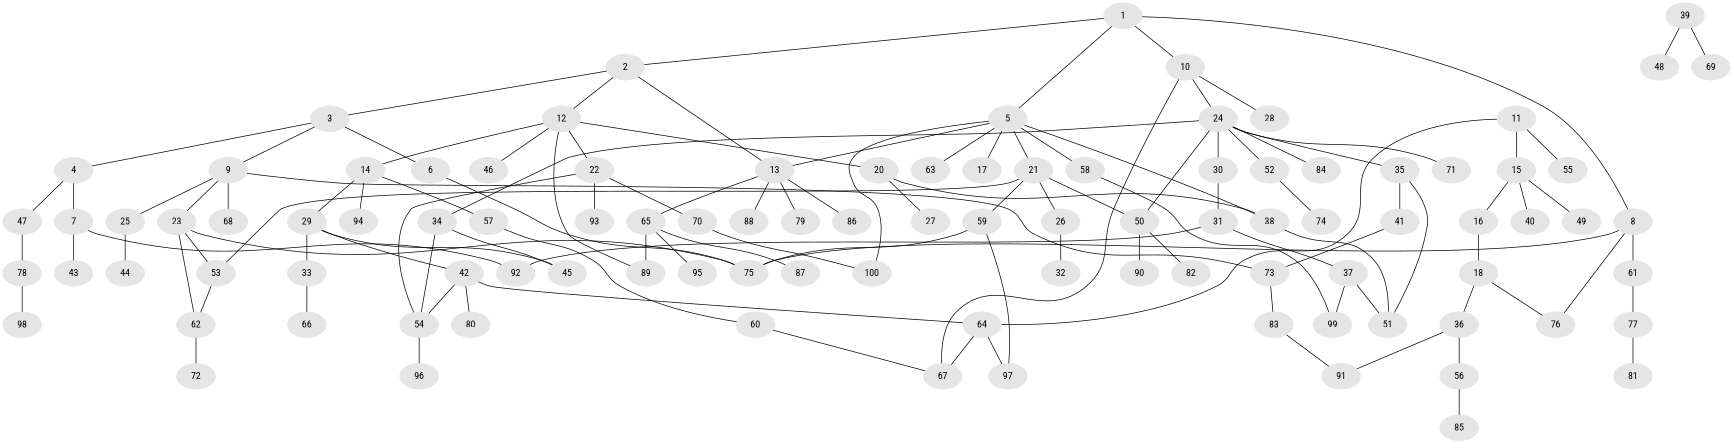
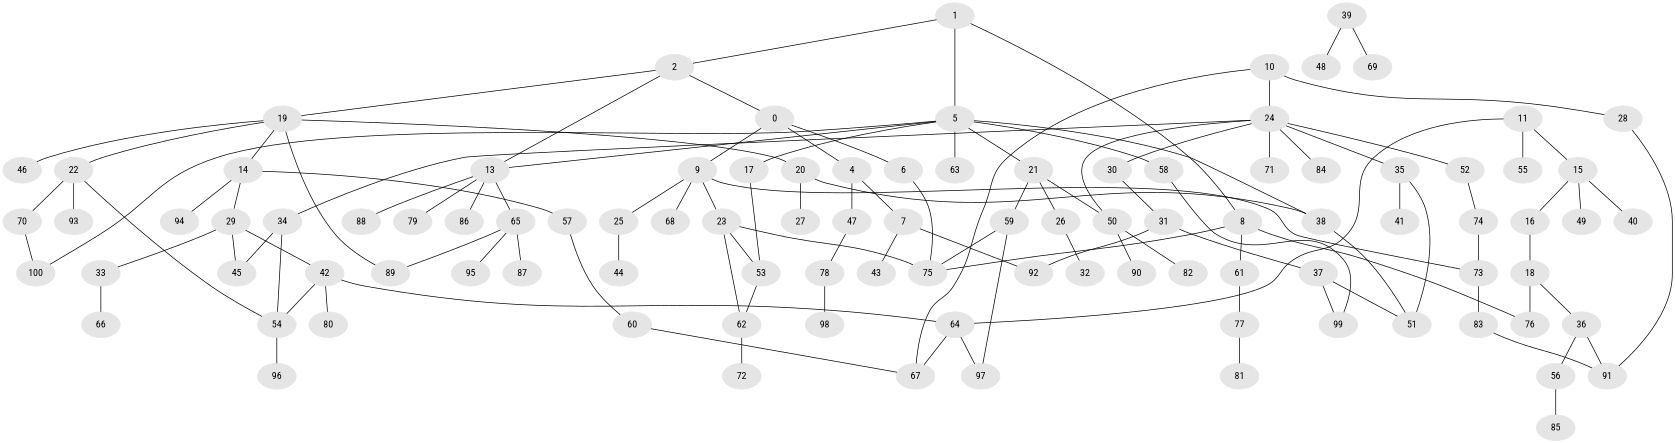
(1154, 42) -> none
(330, 119) -> (775, 119)
(561, 119) -> (283, 119)
(612, 191) -> (755, 222)
none -> (1672, 252)
(1318, 255) -> (1478, 248)
